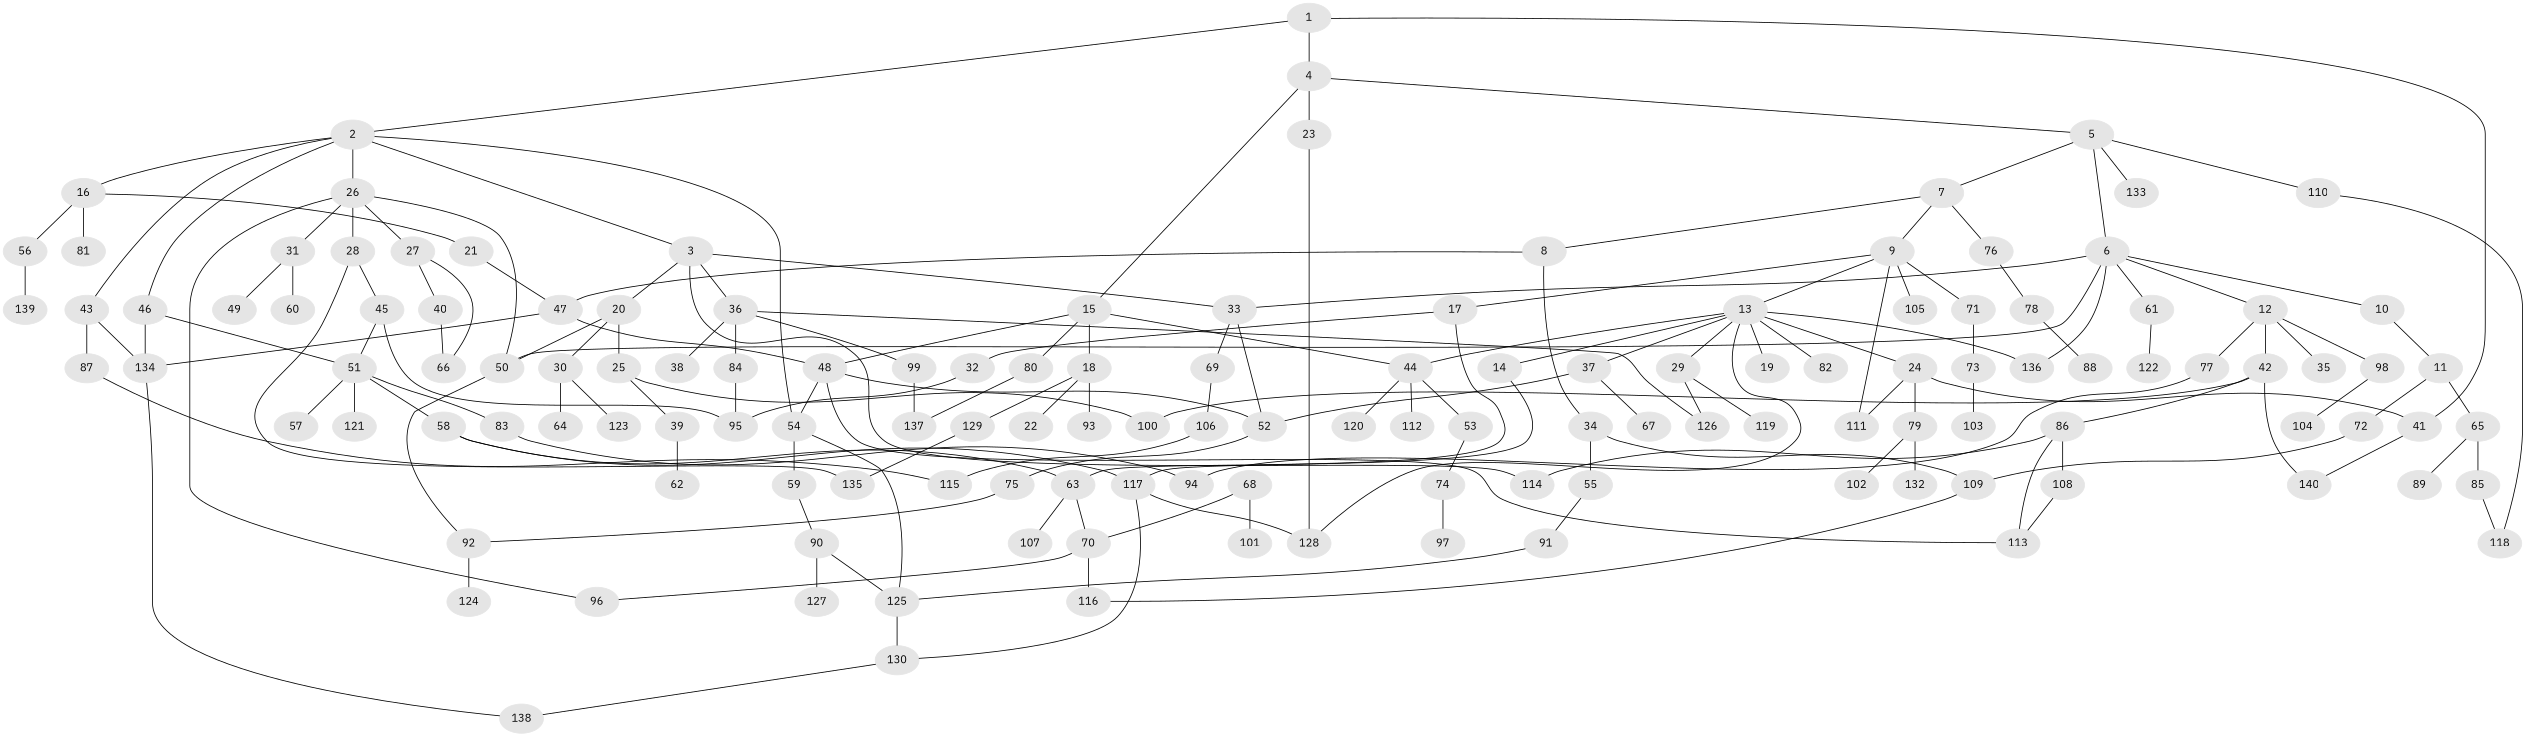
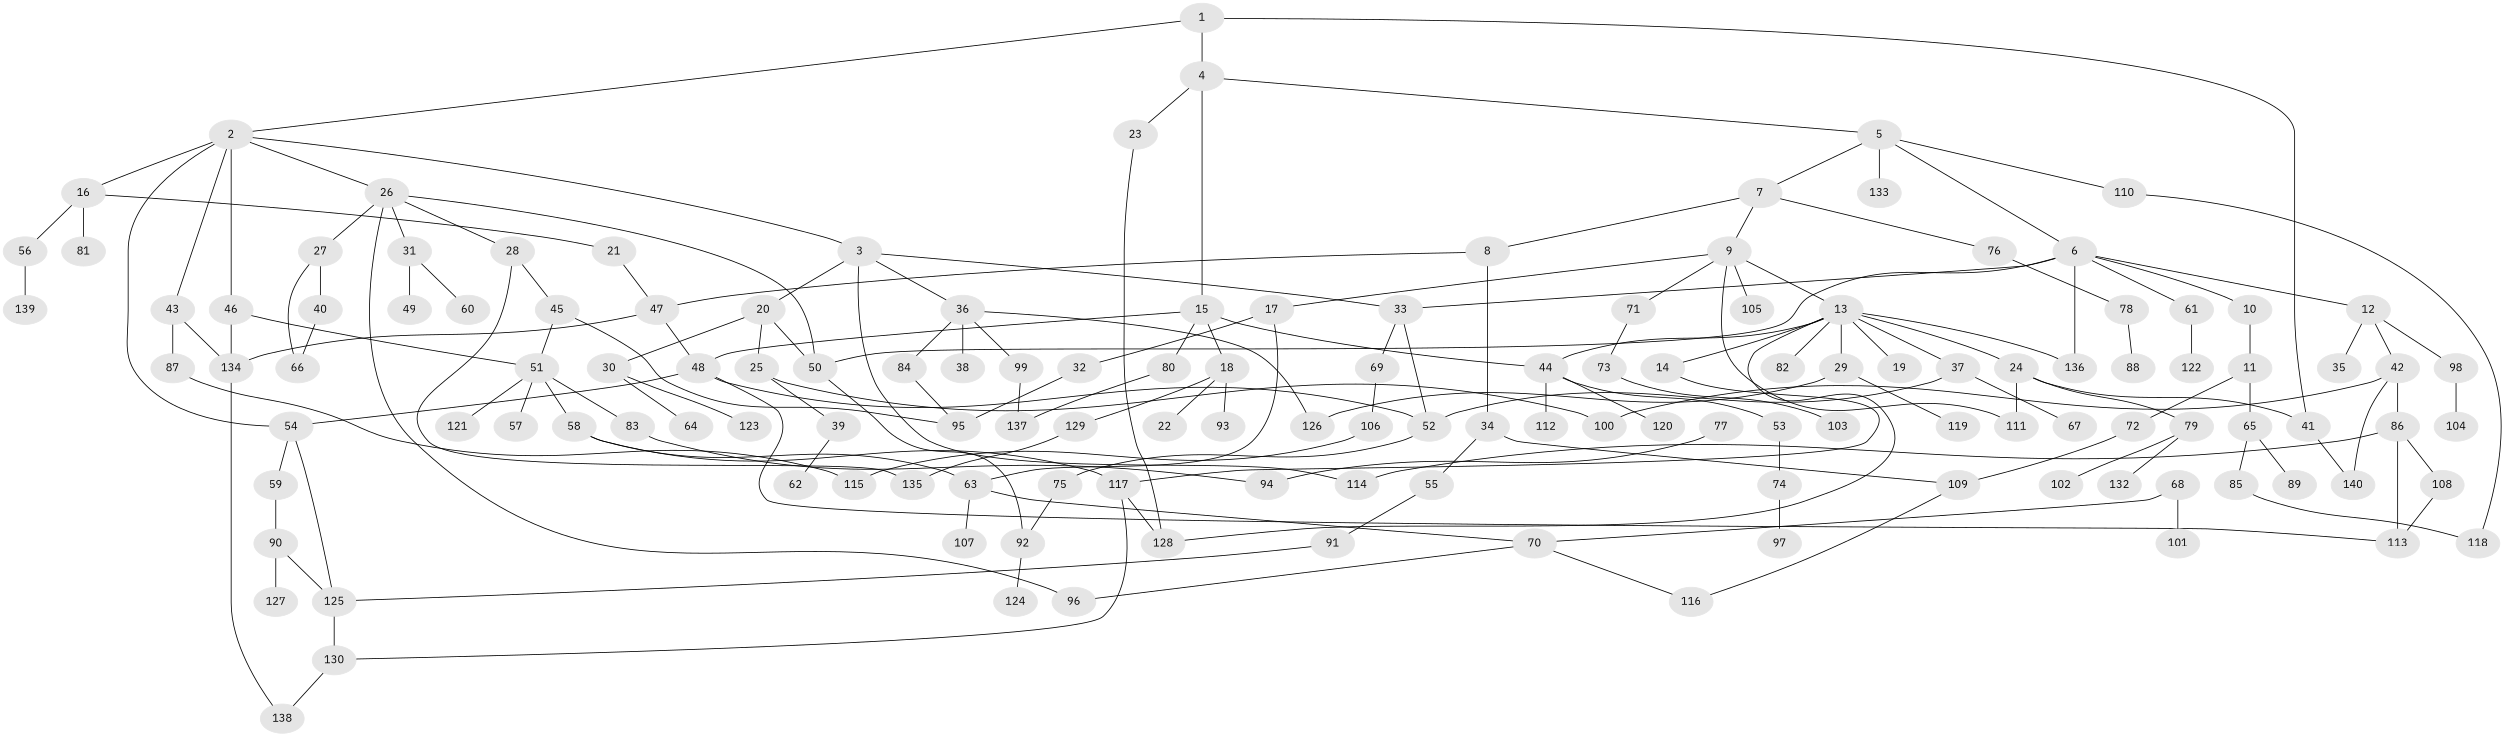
(2236, 339) -> none
